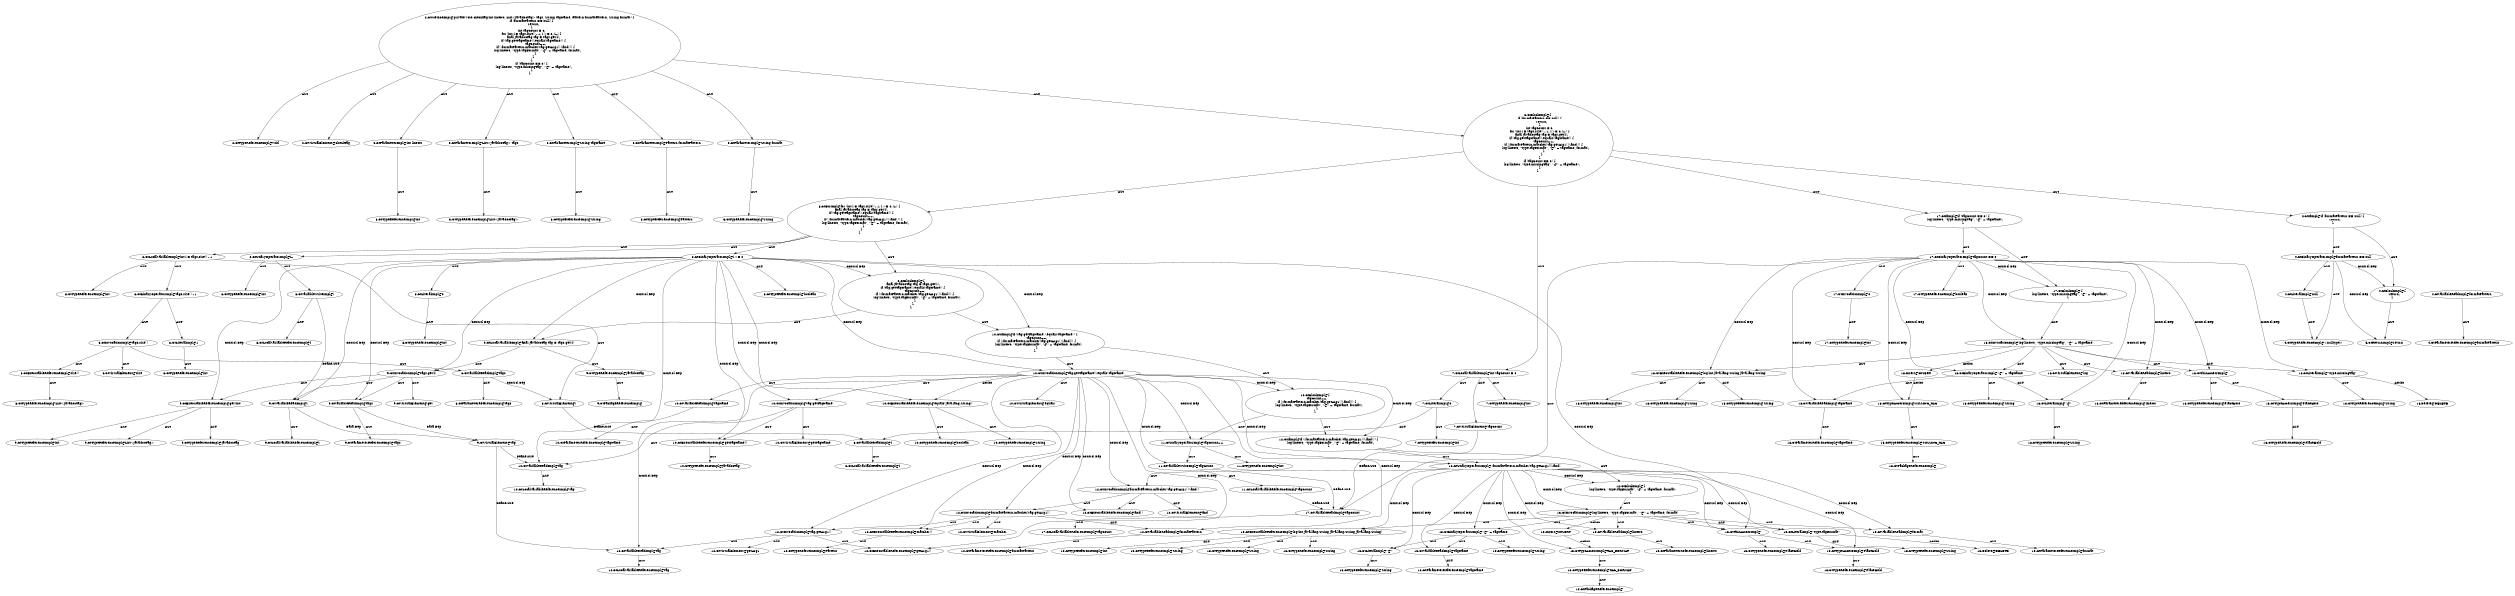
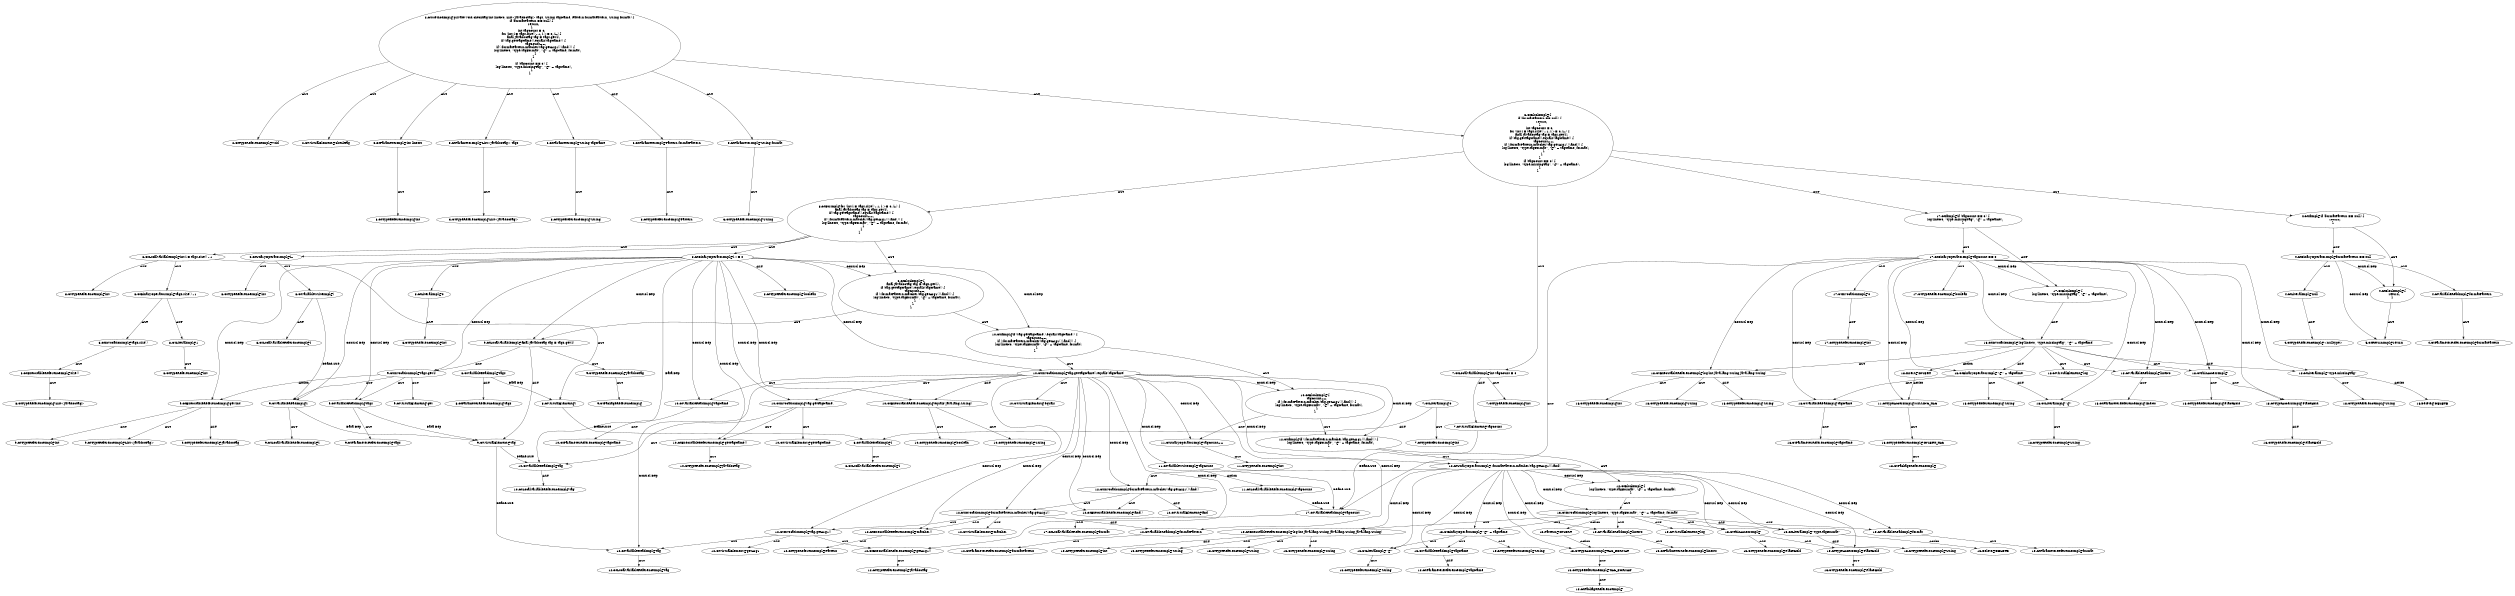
(1322, 267) -> (692, 326)
none -> (2187, 274)
(2331, 300) -> (2409, 270)
(293, 362) -> none
(122, 373) -> none
(673, 373) -> (673, 373)
(304, 383) -> (304, 383)
(516, 383) -> (516, 383)
(988, 383) -> (988, 383)
(1454, 386) -> none
none -> (531, 397)
(1907, 404) -> (1907, 404)
(1913, 443) -> (1913, 443)
(1189, 454) -> none
(1232, 476) -> (1232, 476)
(1077, 532) -> (1077, 532)
(1556, 532) -> (1556, 532)
none -> (1685, 532)
none -> (898, 570)
